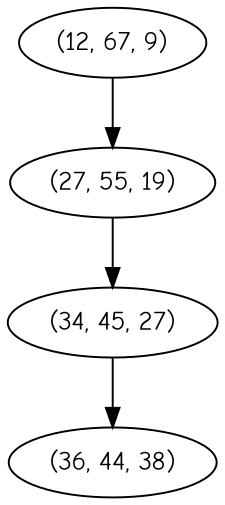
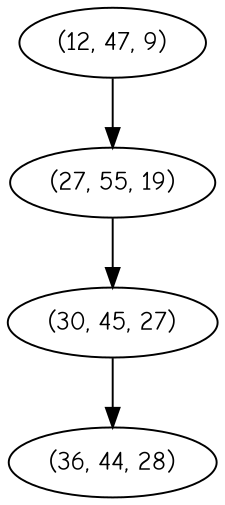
(113, 43) -> (113, 43)
(113, 323) -> (113, 323)
(113, 462) -> (113, 462)
